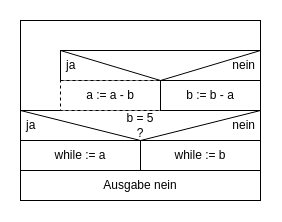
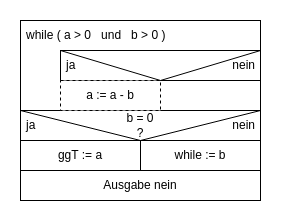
none -> (96, 36)
(211, 96) -> none
(141, 126) -> (141, 126)
(81, 156) -> (81, 156)
